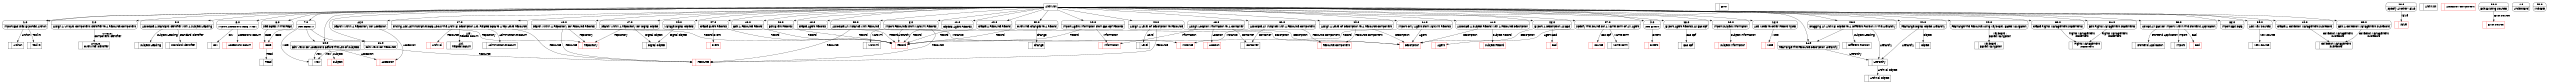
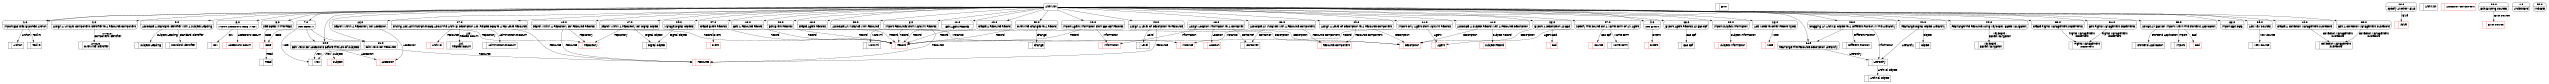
(957, 27) -> (957, 27)
(904, 35) -> (904, 35)
(1417, 35) -> (1432, 35)
(1864, 35) -> (1864, 35)
(1886, 45) -> (1886, 45)
(784, 53) -> none
